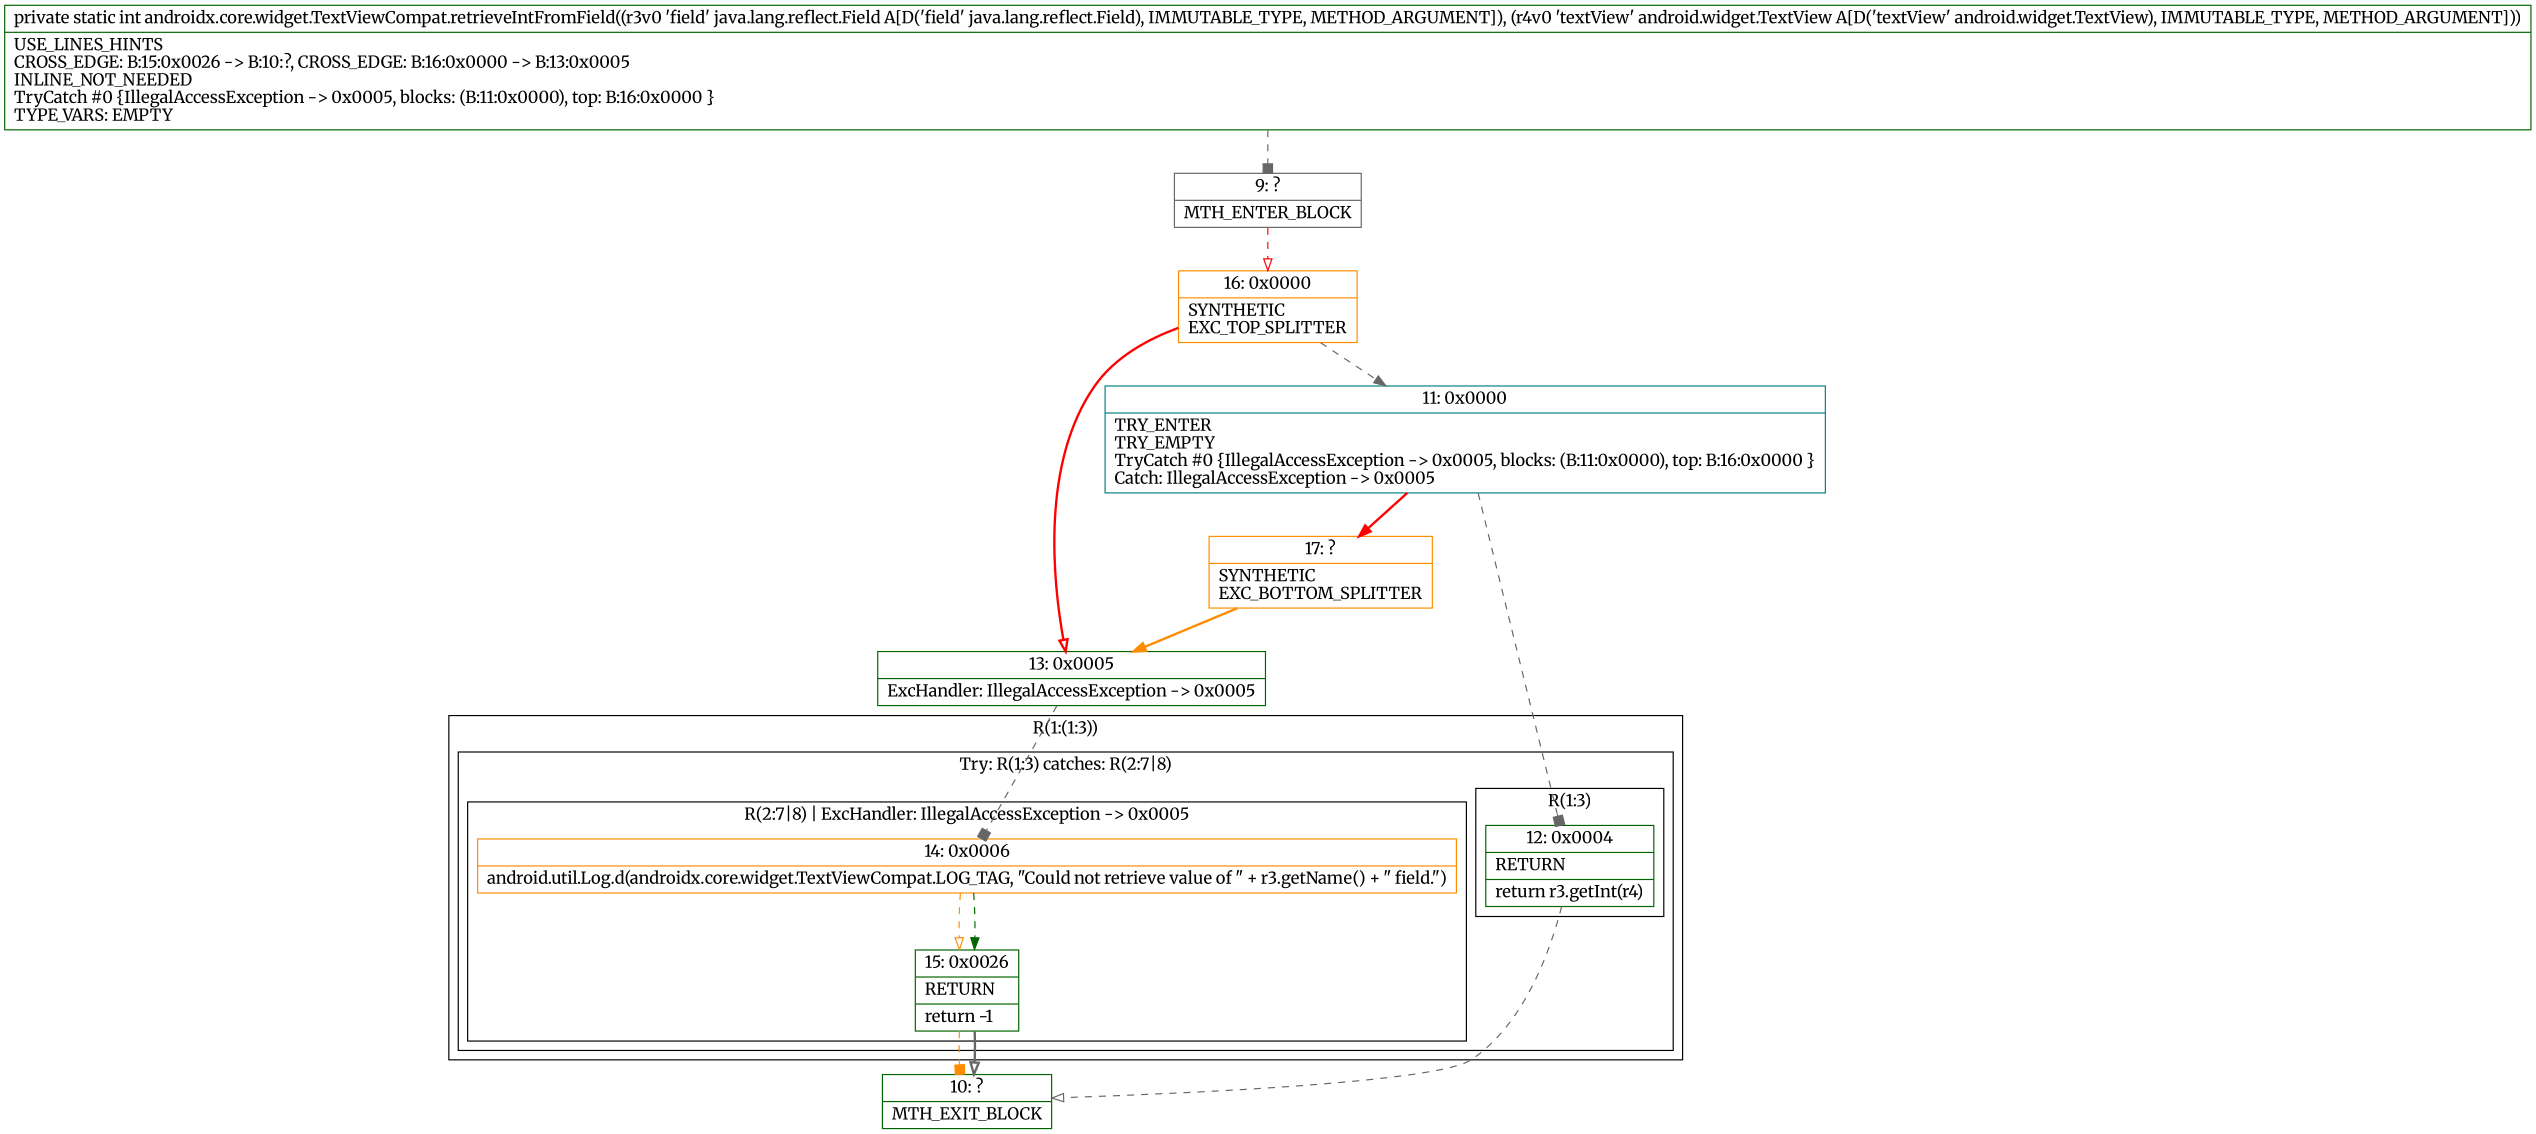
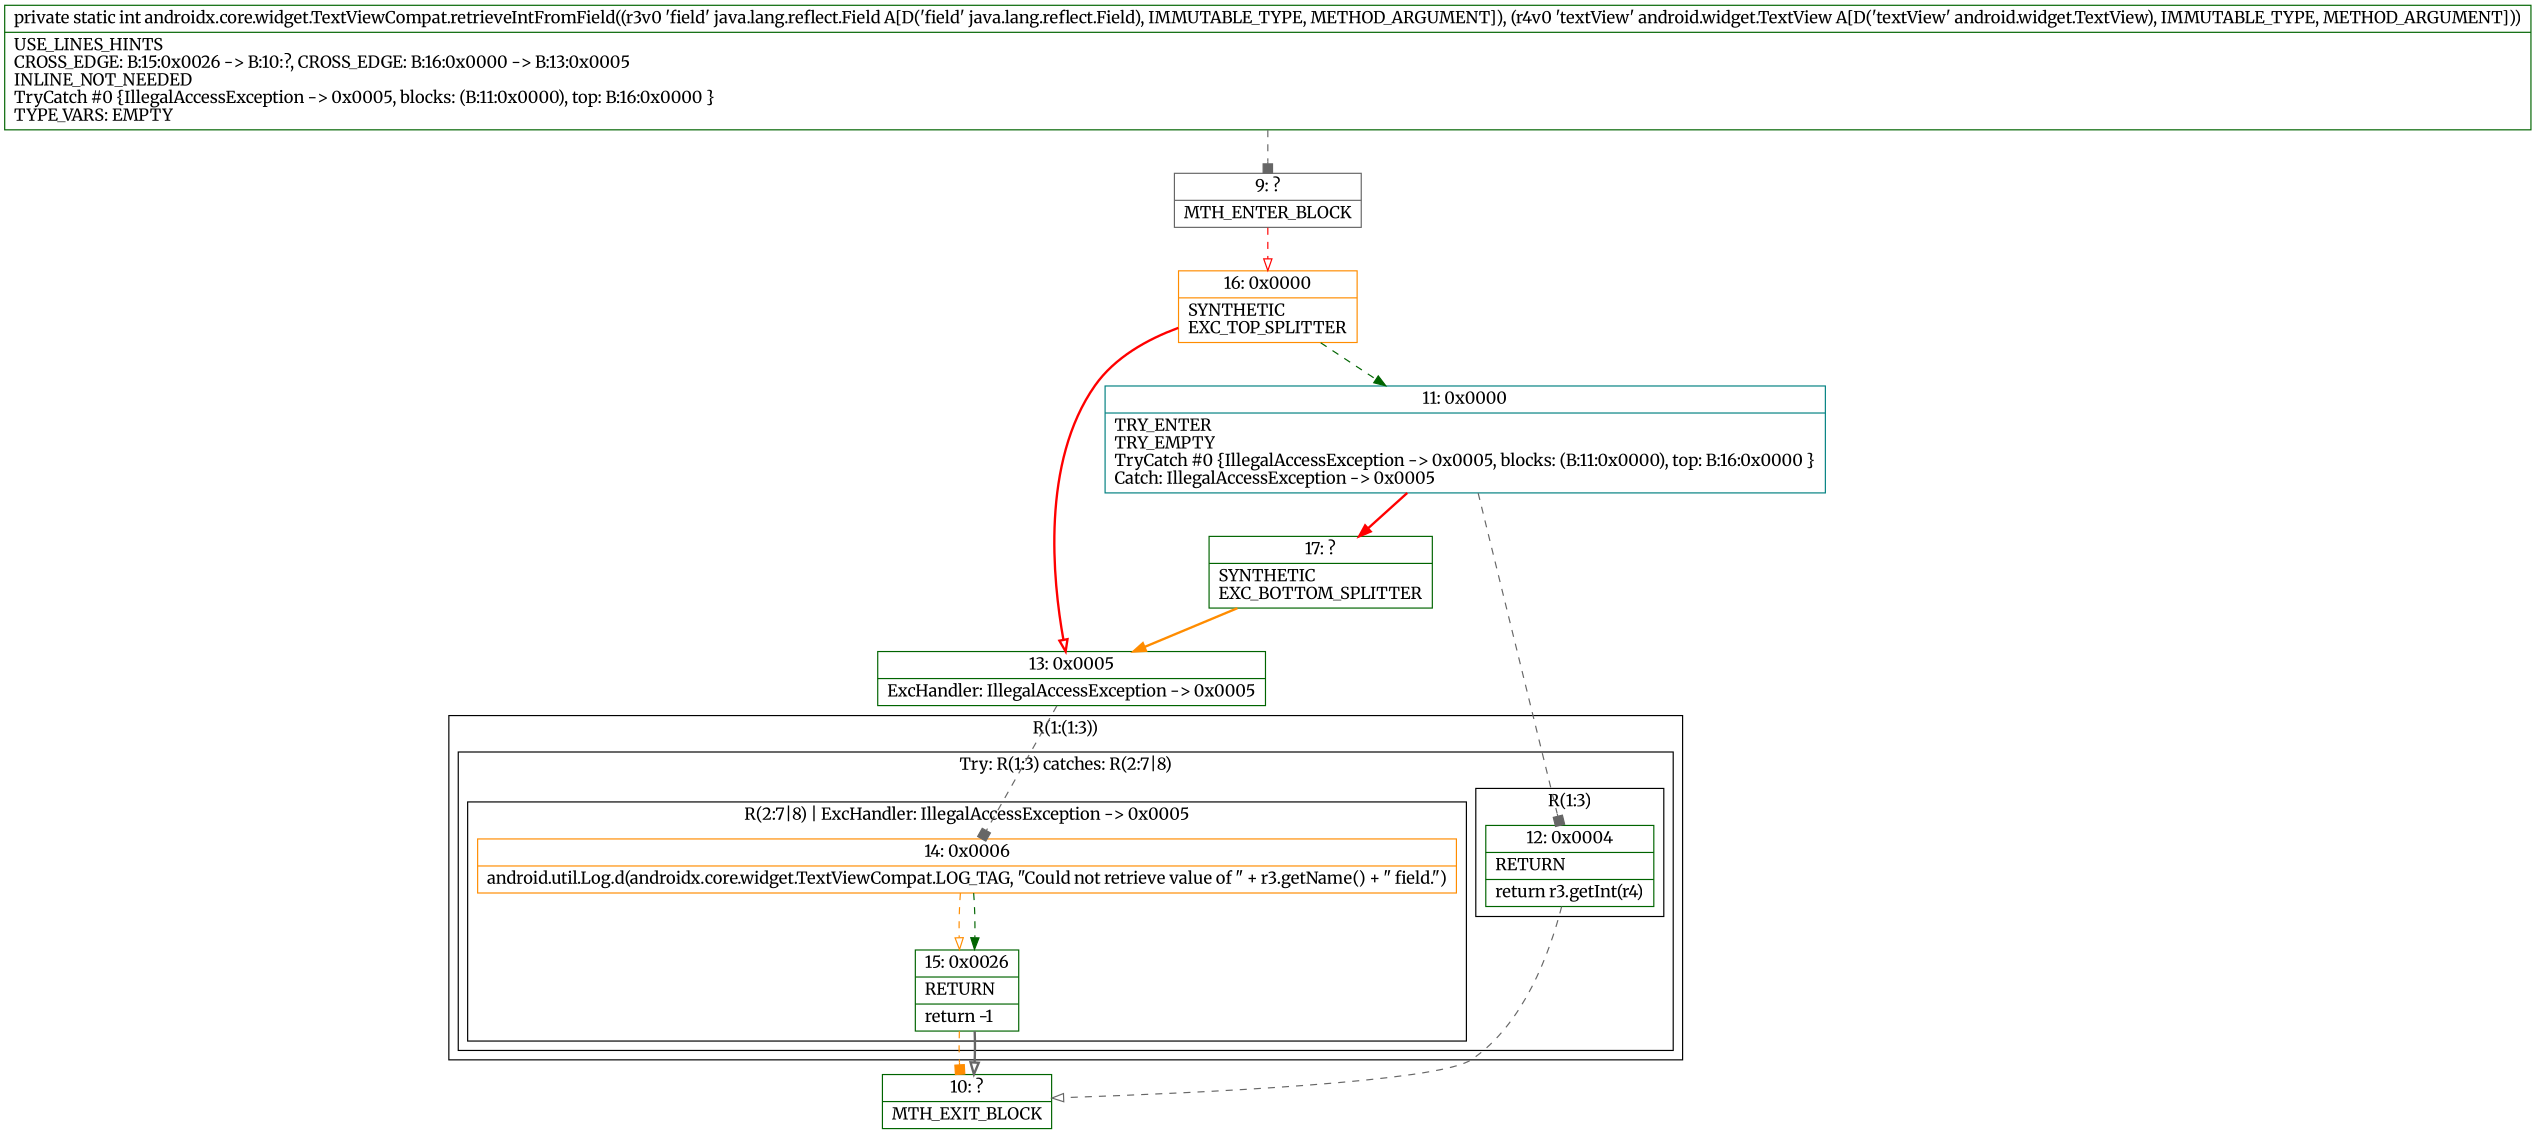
(1348, 361) -> (1348, 361)
(1321, 572) -> (1321, 572)
